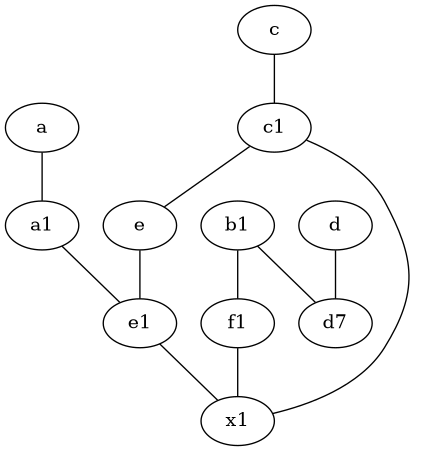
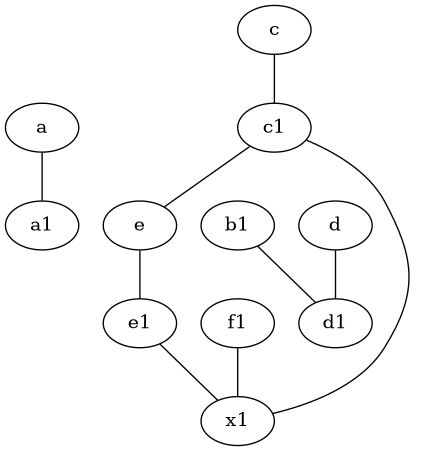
(91, 274) -> none
(238, 275) -> none
(336, 323) -> (336, 323)
